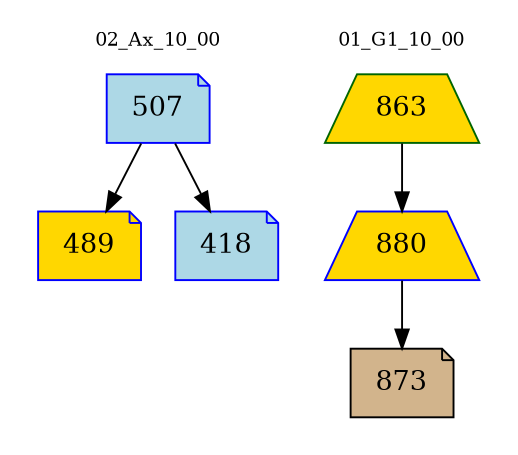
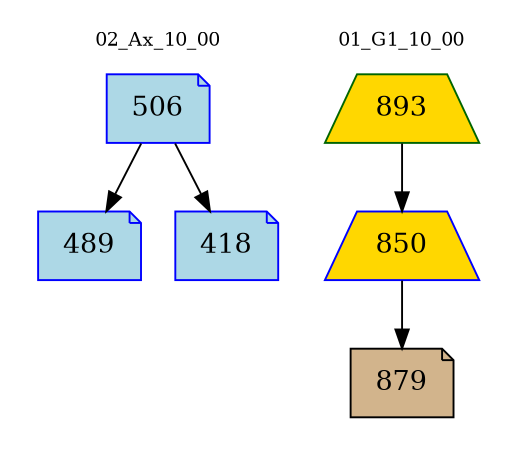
(158, 109) -> (158, 109)
(402, 109) -> (402, 109)
(90, 246) -> (90, 246)
(402, 246) -> (402, 246)
(402, 383) -> (402, 383)
